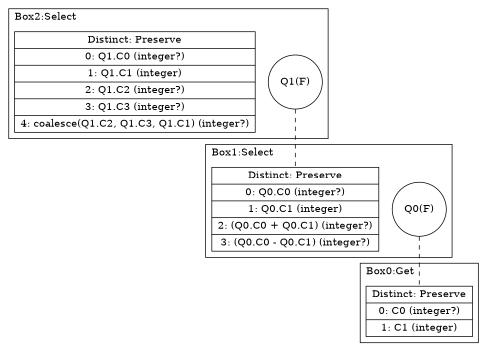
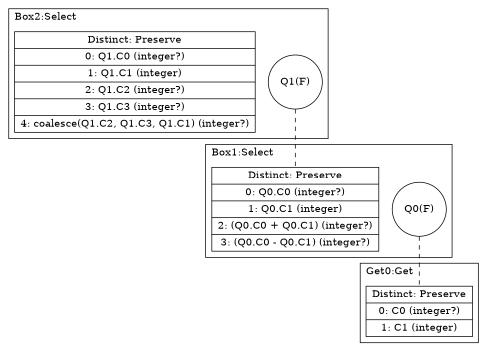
(390, 272) -> (390, 272)
